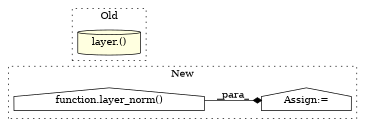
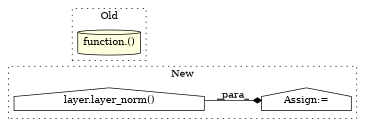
(109, 43) -> (109, 43)
(109, 100) -> (109, 100)
